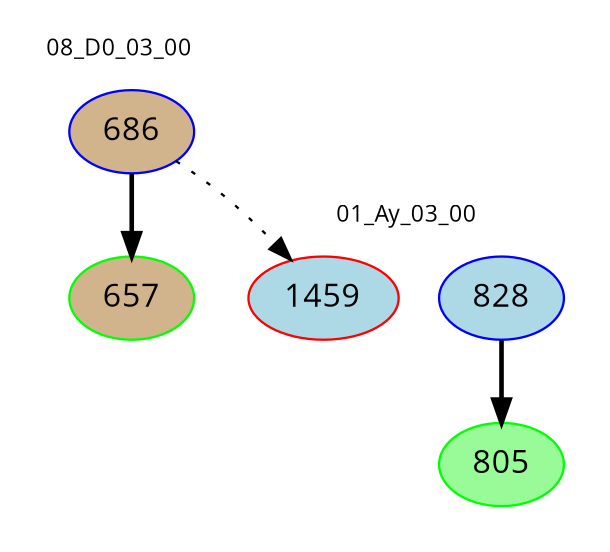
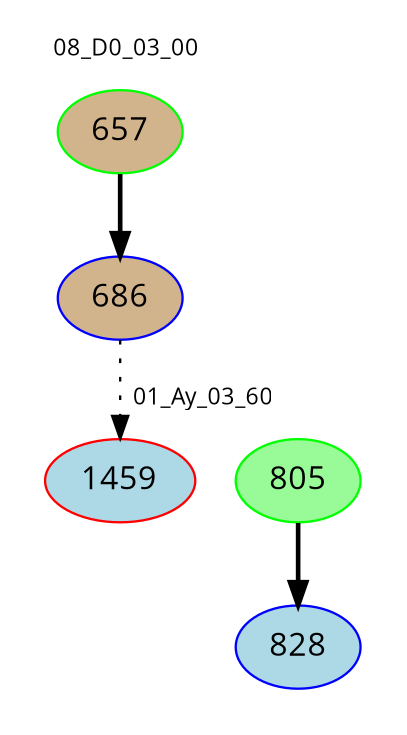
(132, 204) -> (120, 204)
(407, 216) -> (203, 399)
(502, 370) -> (298, 553)
